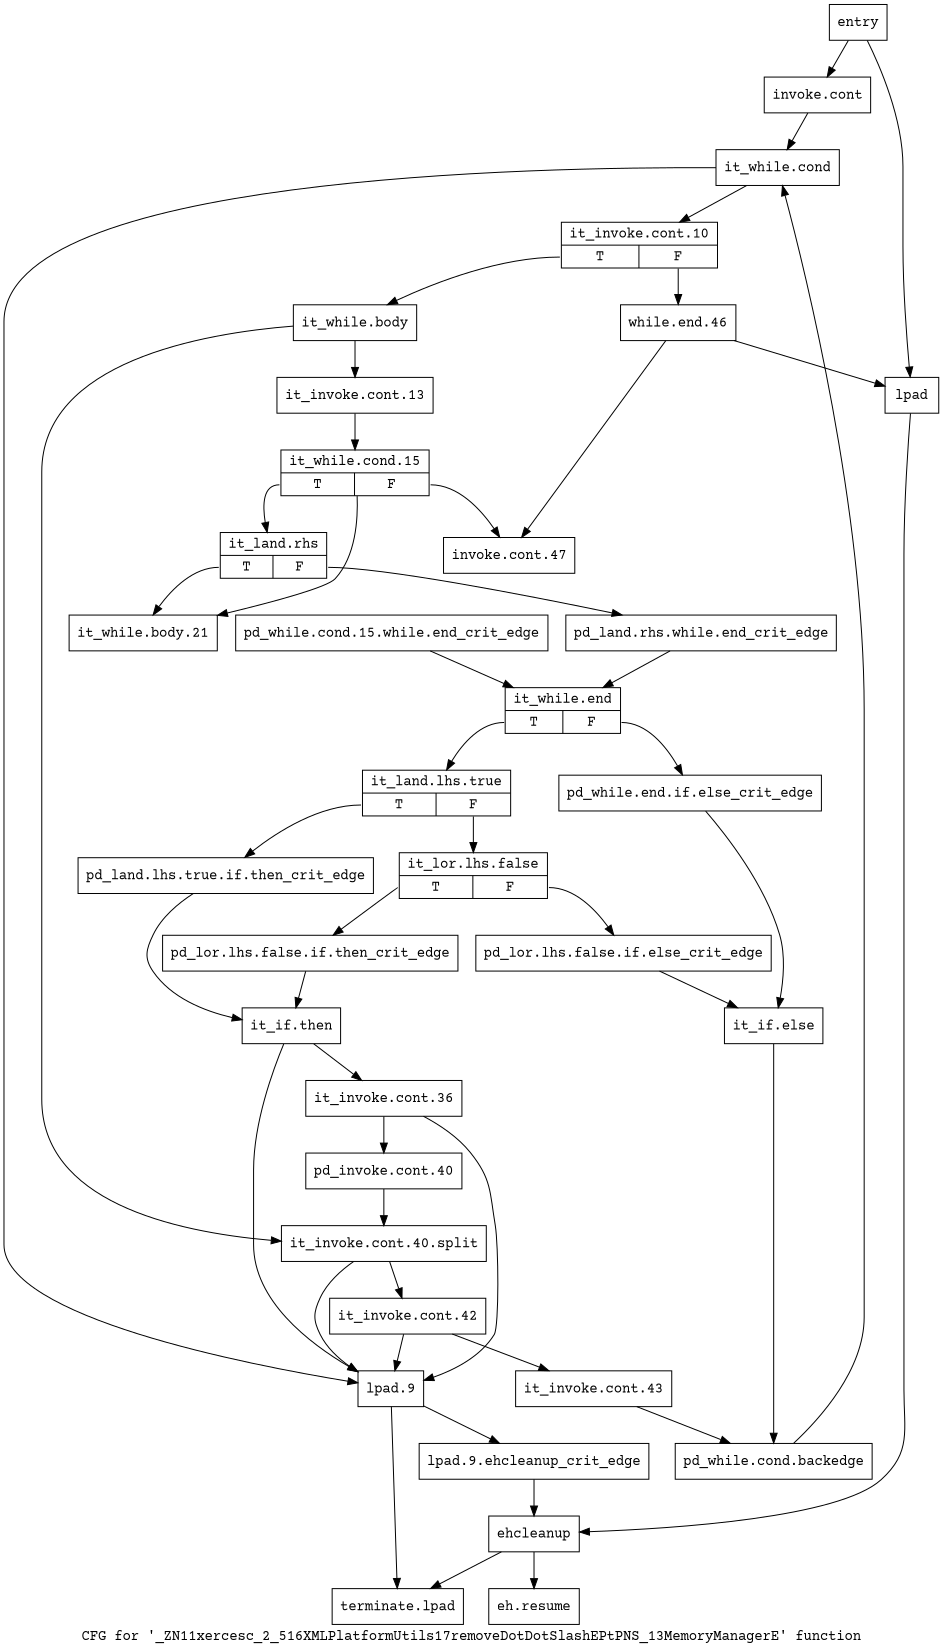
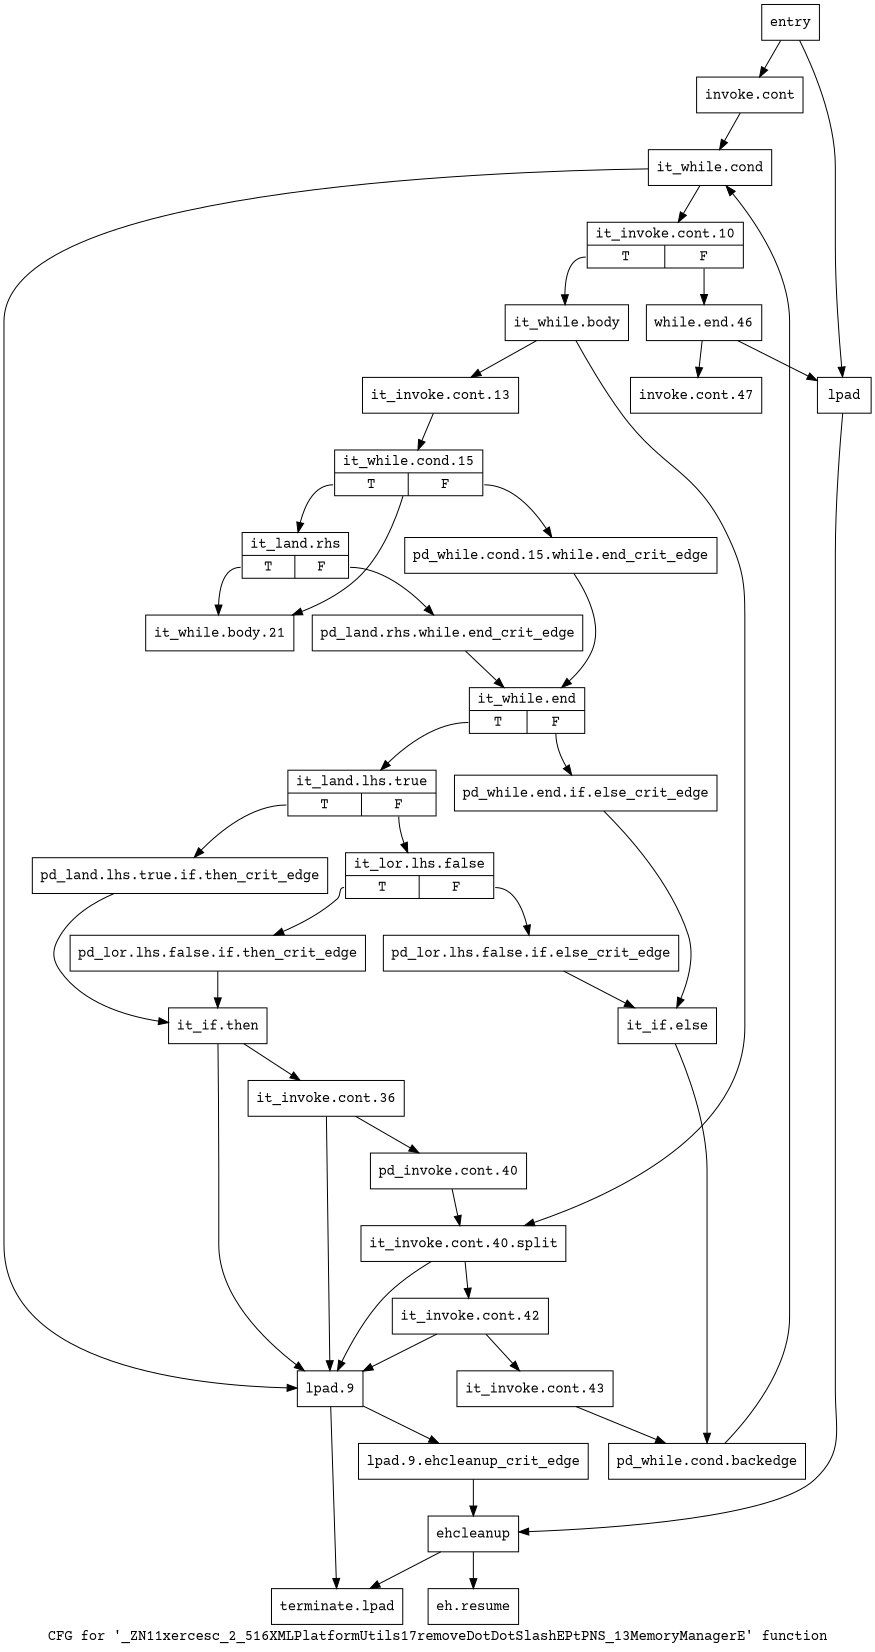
(467, 499) -> (520, 499)
